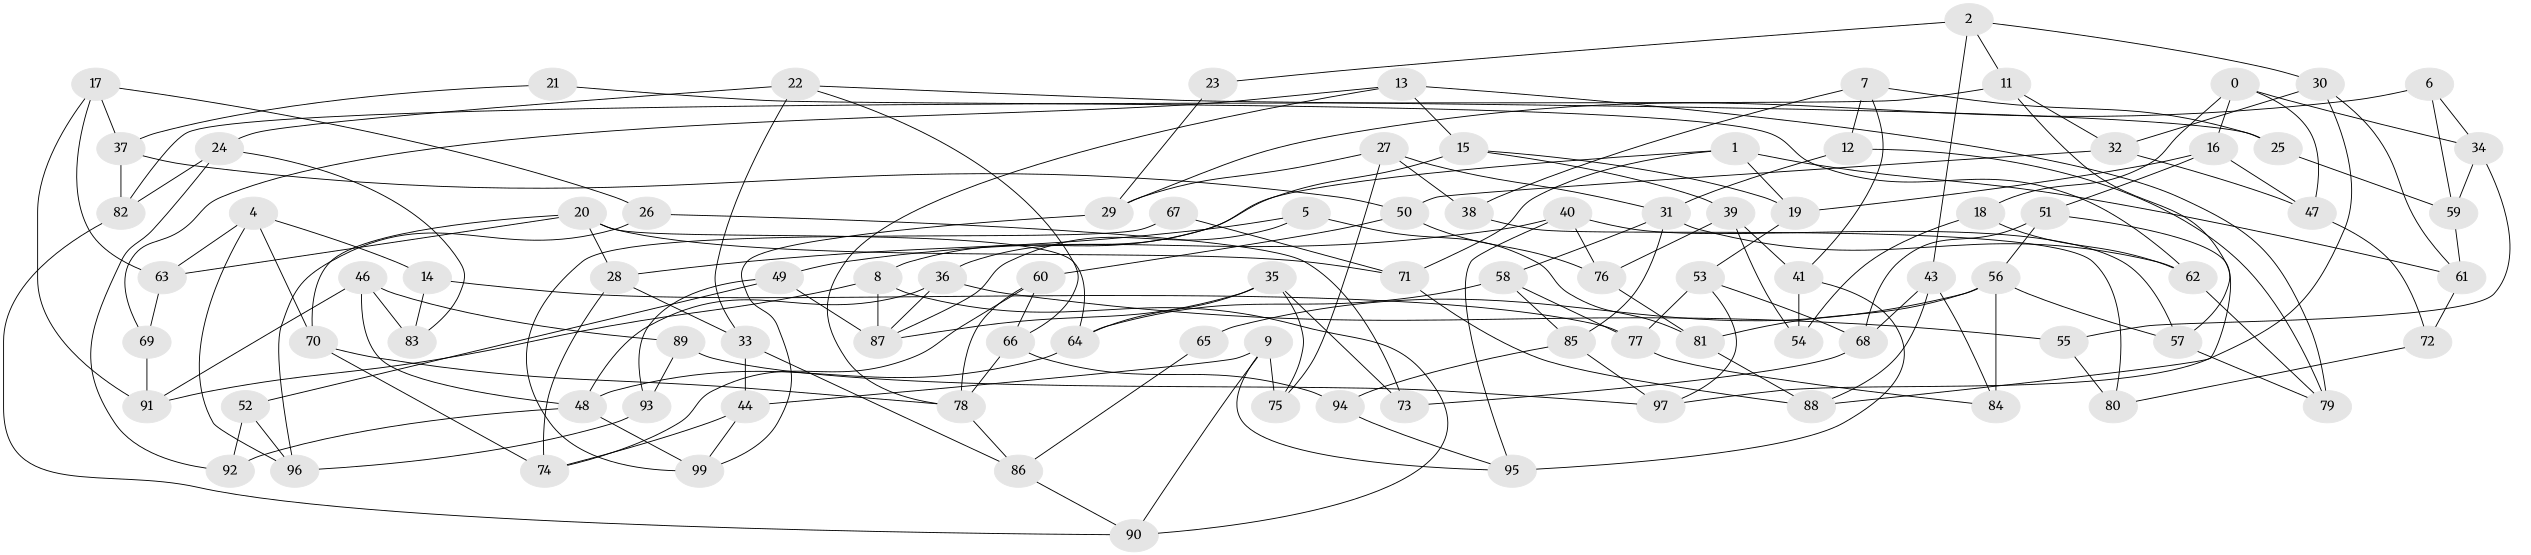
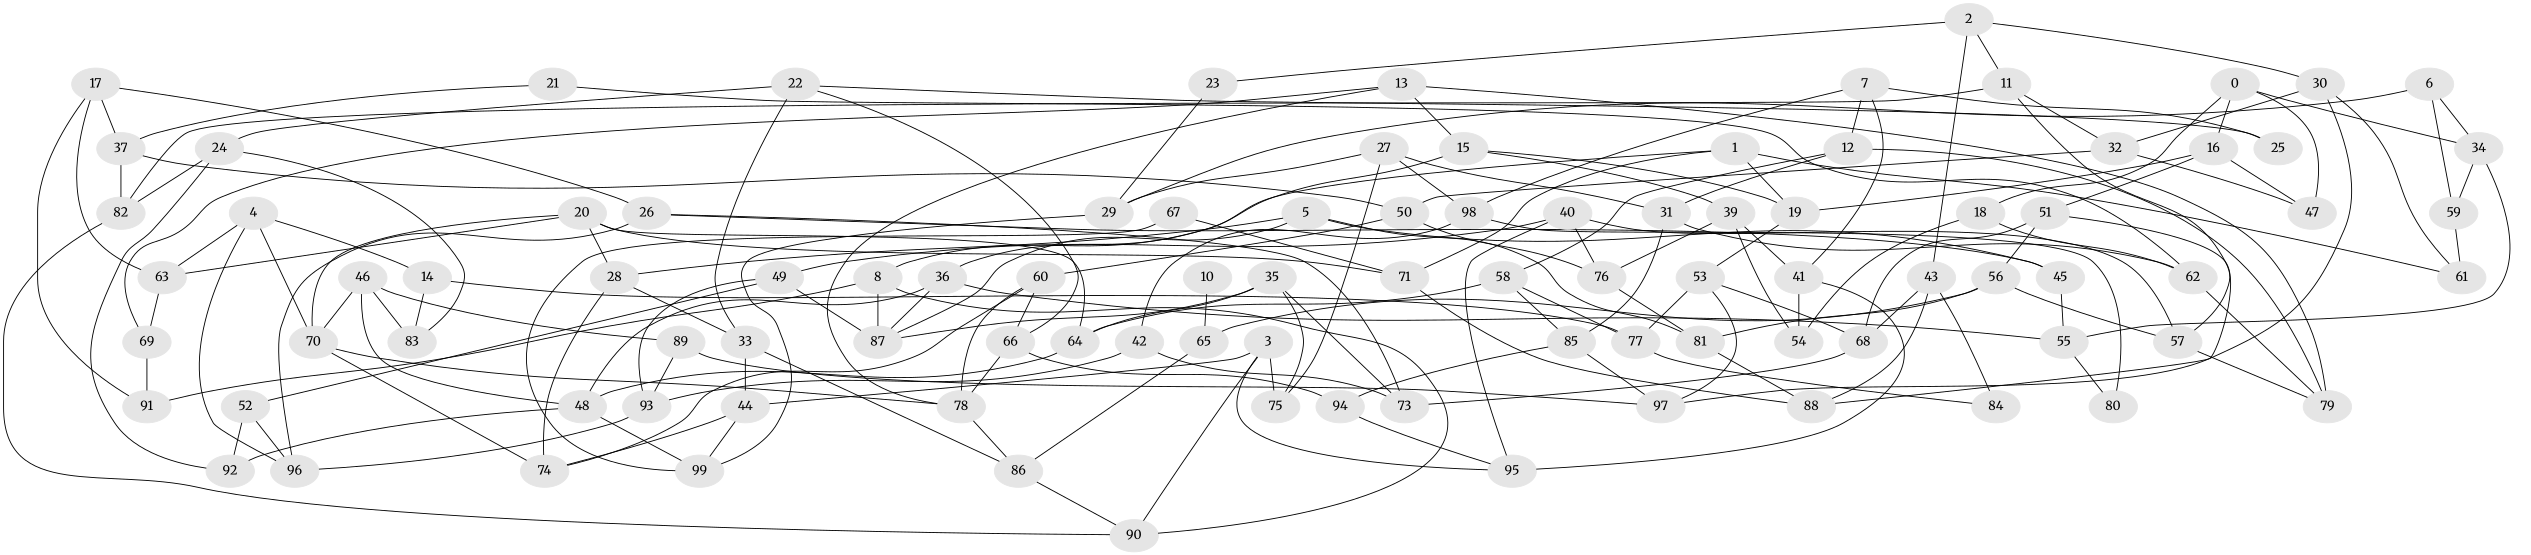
(2366, 181) -> none
(1469, 213) -> (1469, 213)
(1591, 244) -> (1680, 184)
none -> (1208, 278)
none -> (2060, 278)
(254, 342) -> (338, 310)
none -> (1140, 342)
(1268, 342) -> (1268, 342)
(1996, 342) -> none
(2428, 342) -> none
